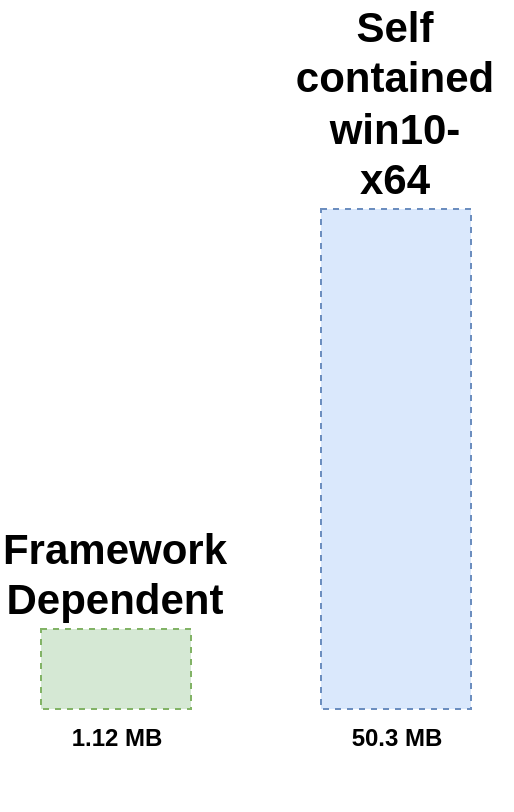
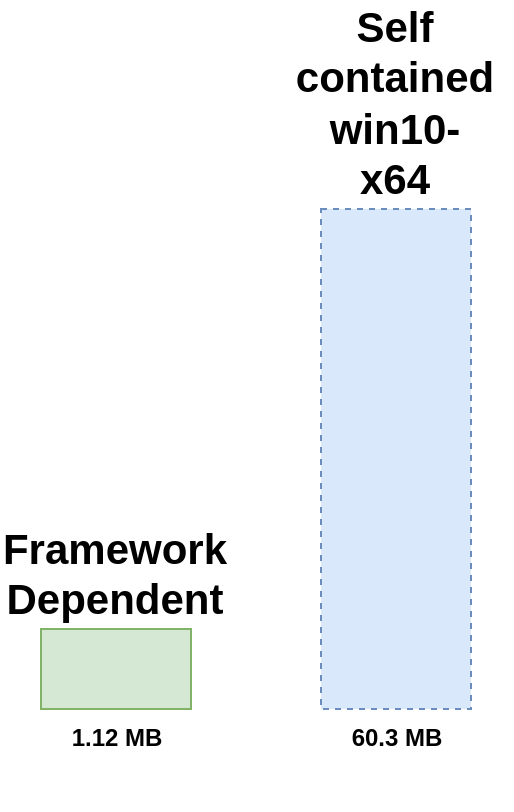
(116, 669) -> (116, 669)
(398, 739) -> (398, 739)
